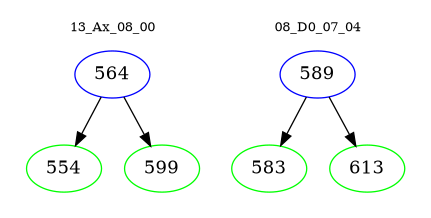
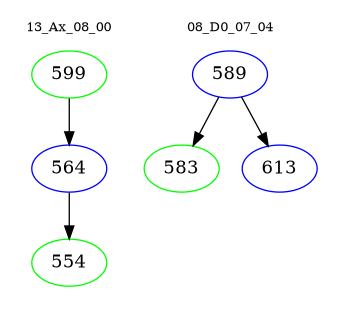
(134, 116) -> (69, 115)
(367, 169) -> (280, 169)
